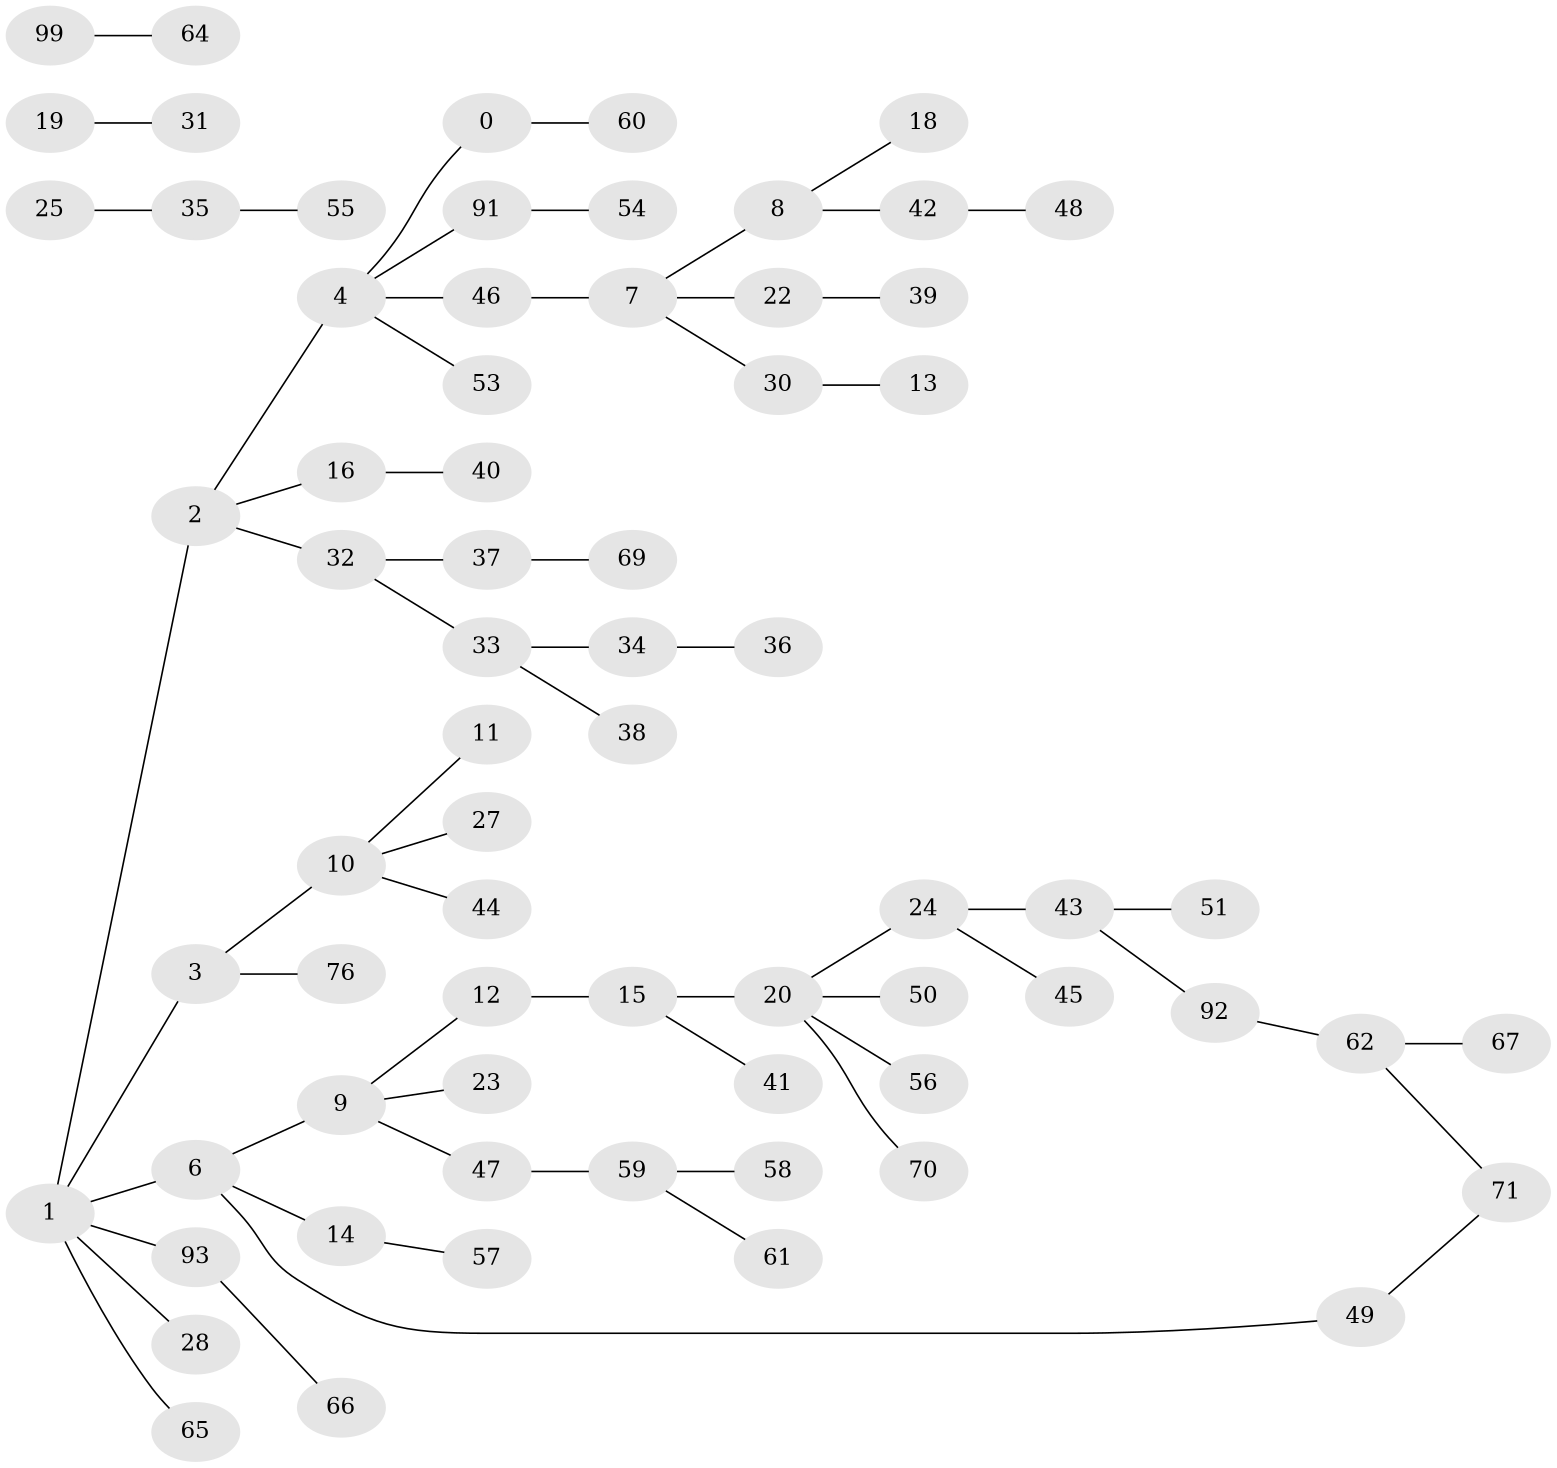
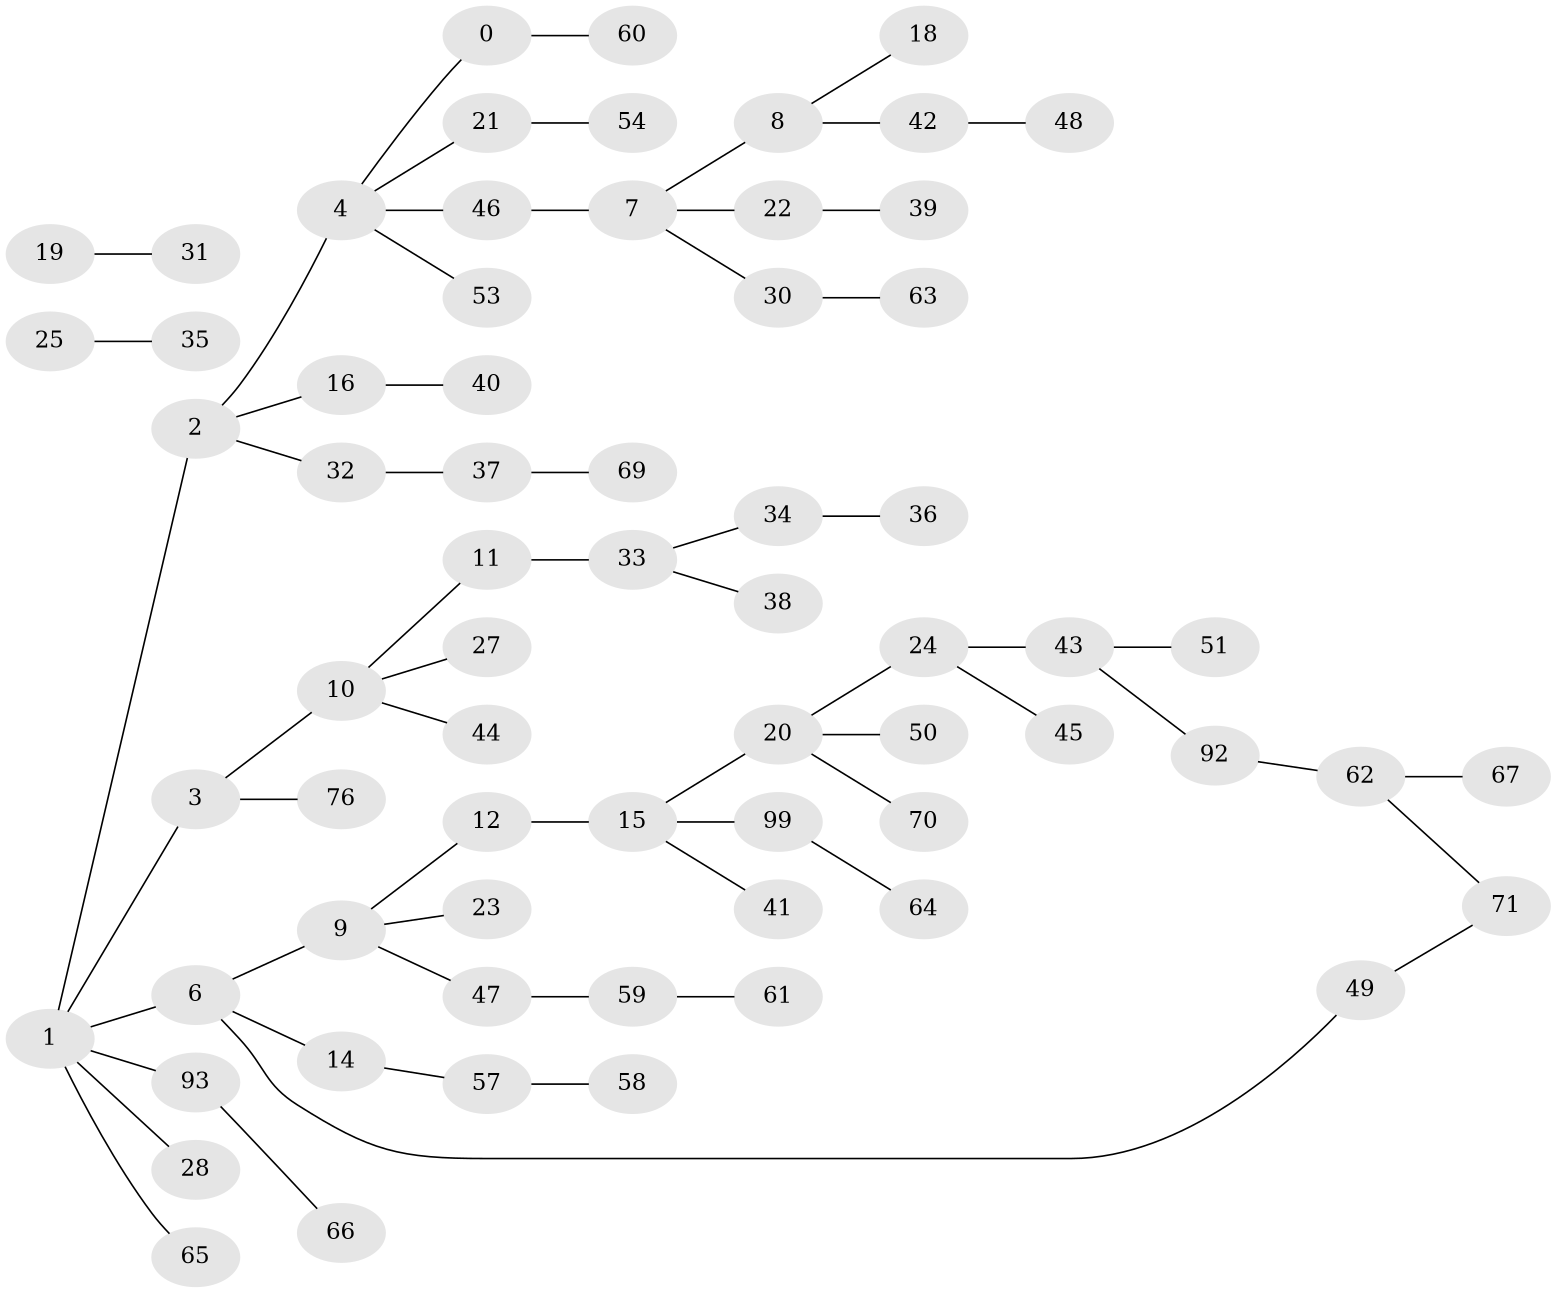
(341, 210) -> none
(487, 210) -> (487, 123)
(924, 385) -> (924, 298)
(414, 604) -> (560, 560)
none -> (706, 822)
(924, 1084) -> none
(706, 1171) -> (560, 1084)
